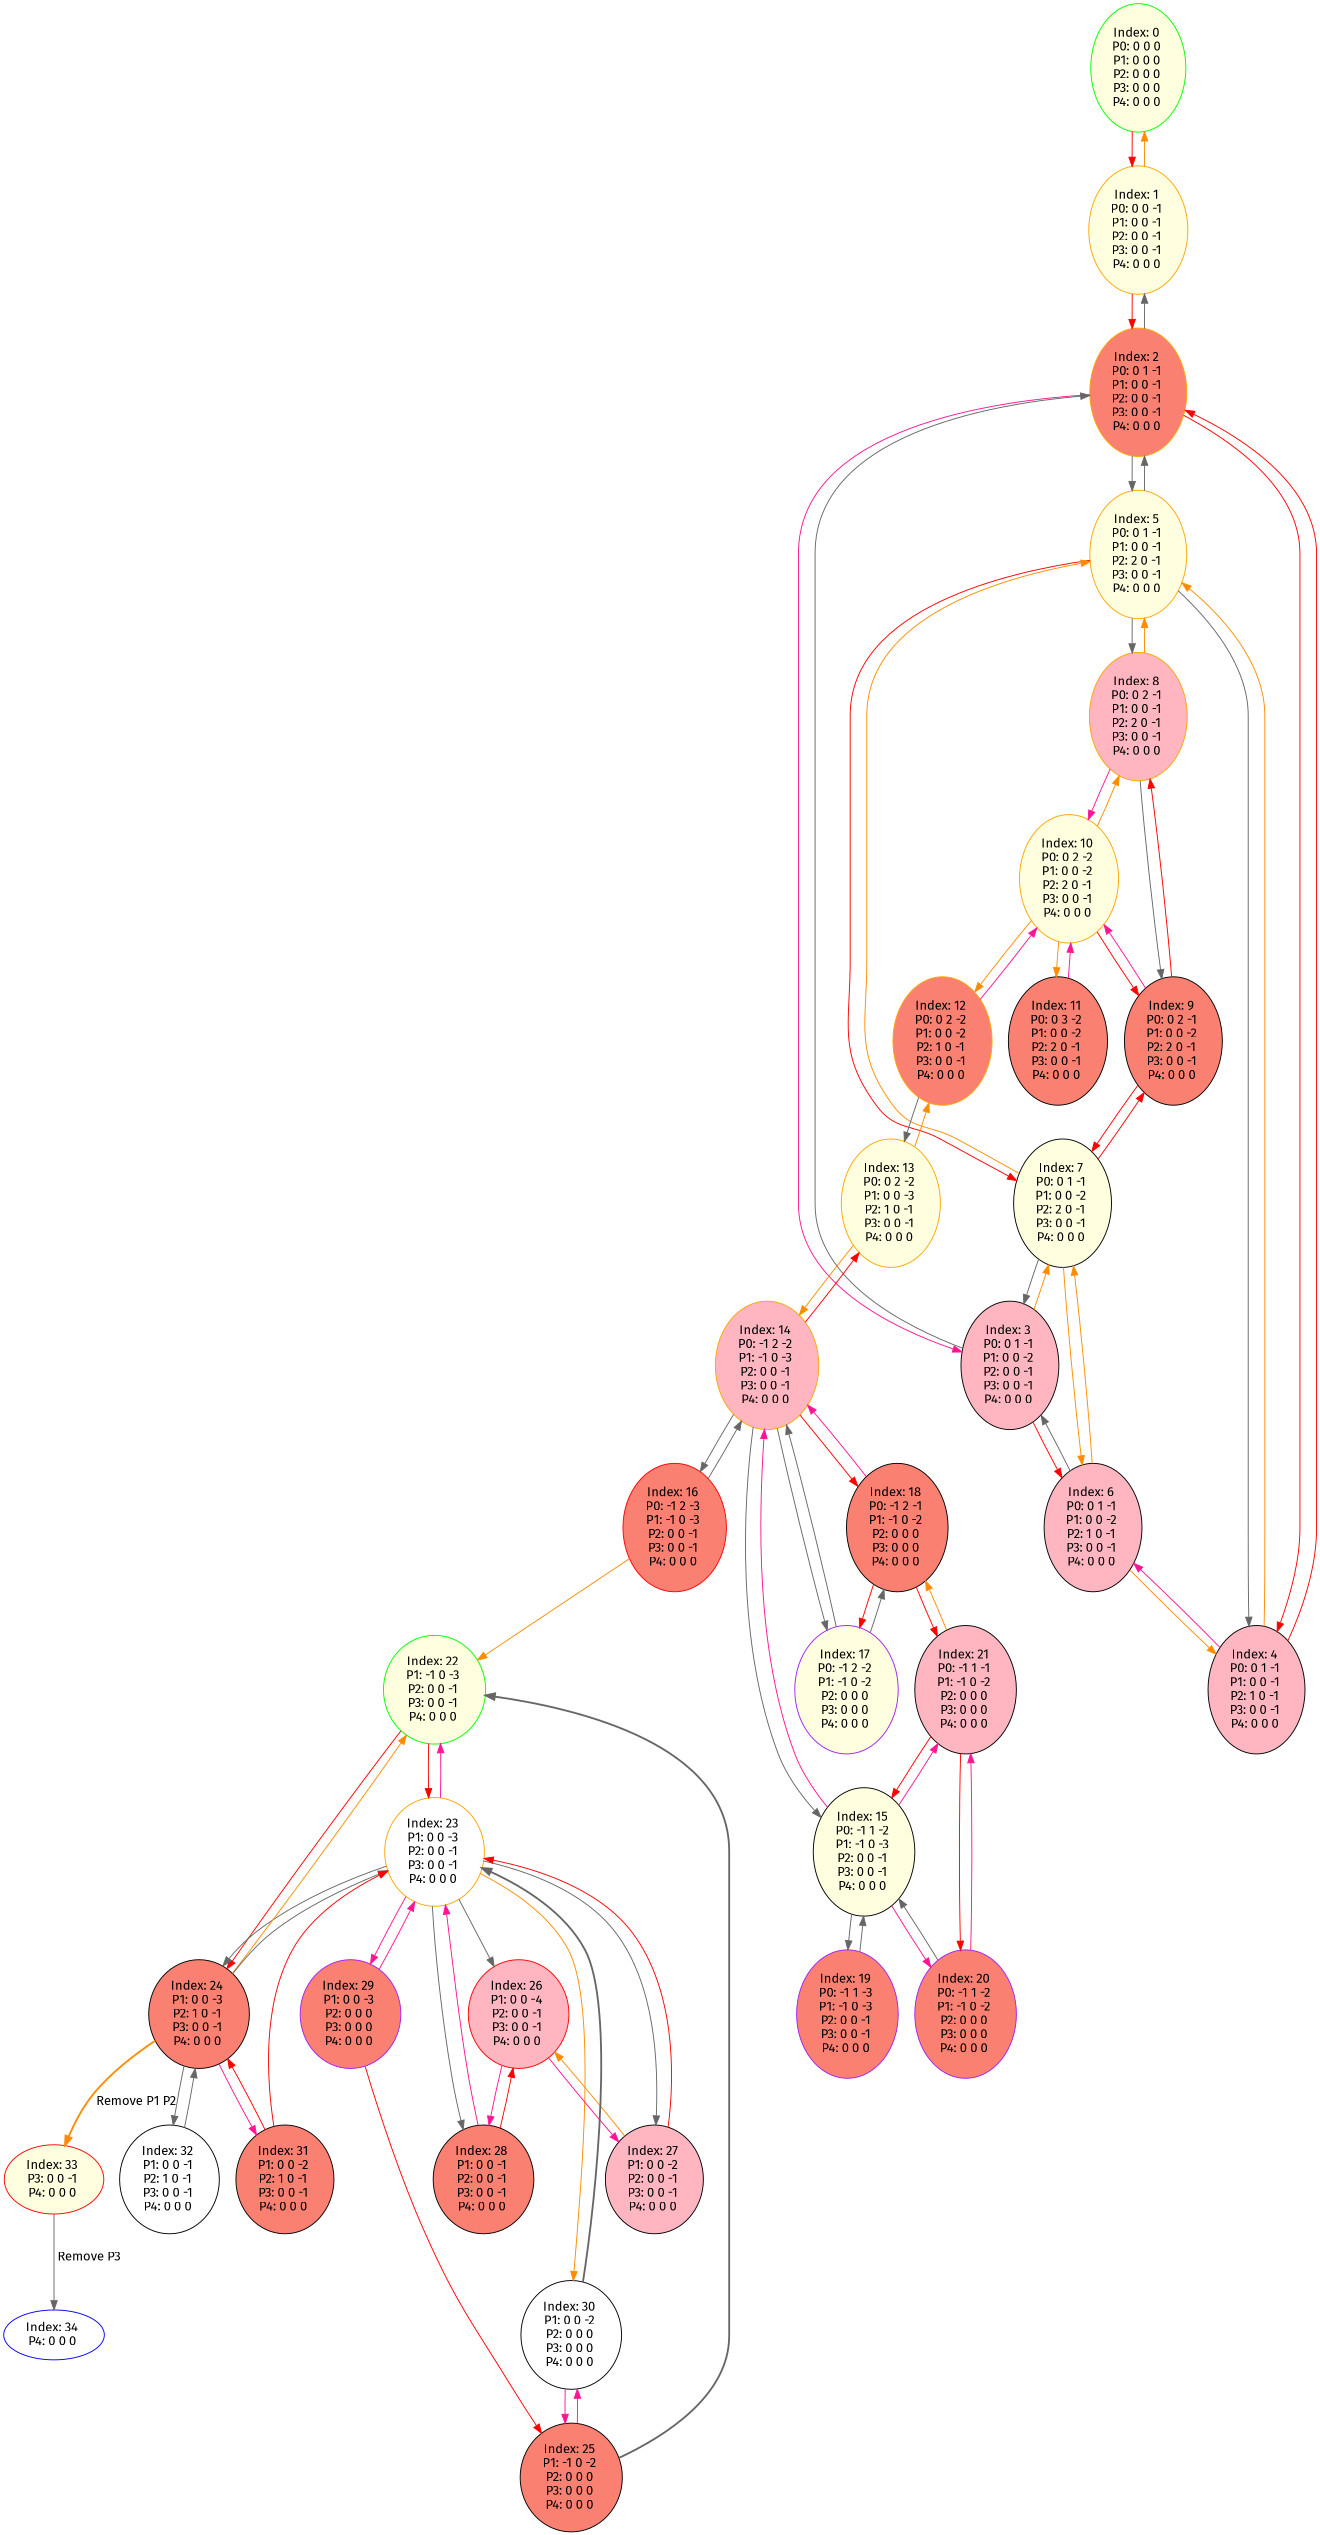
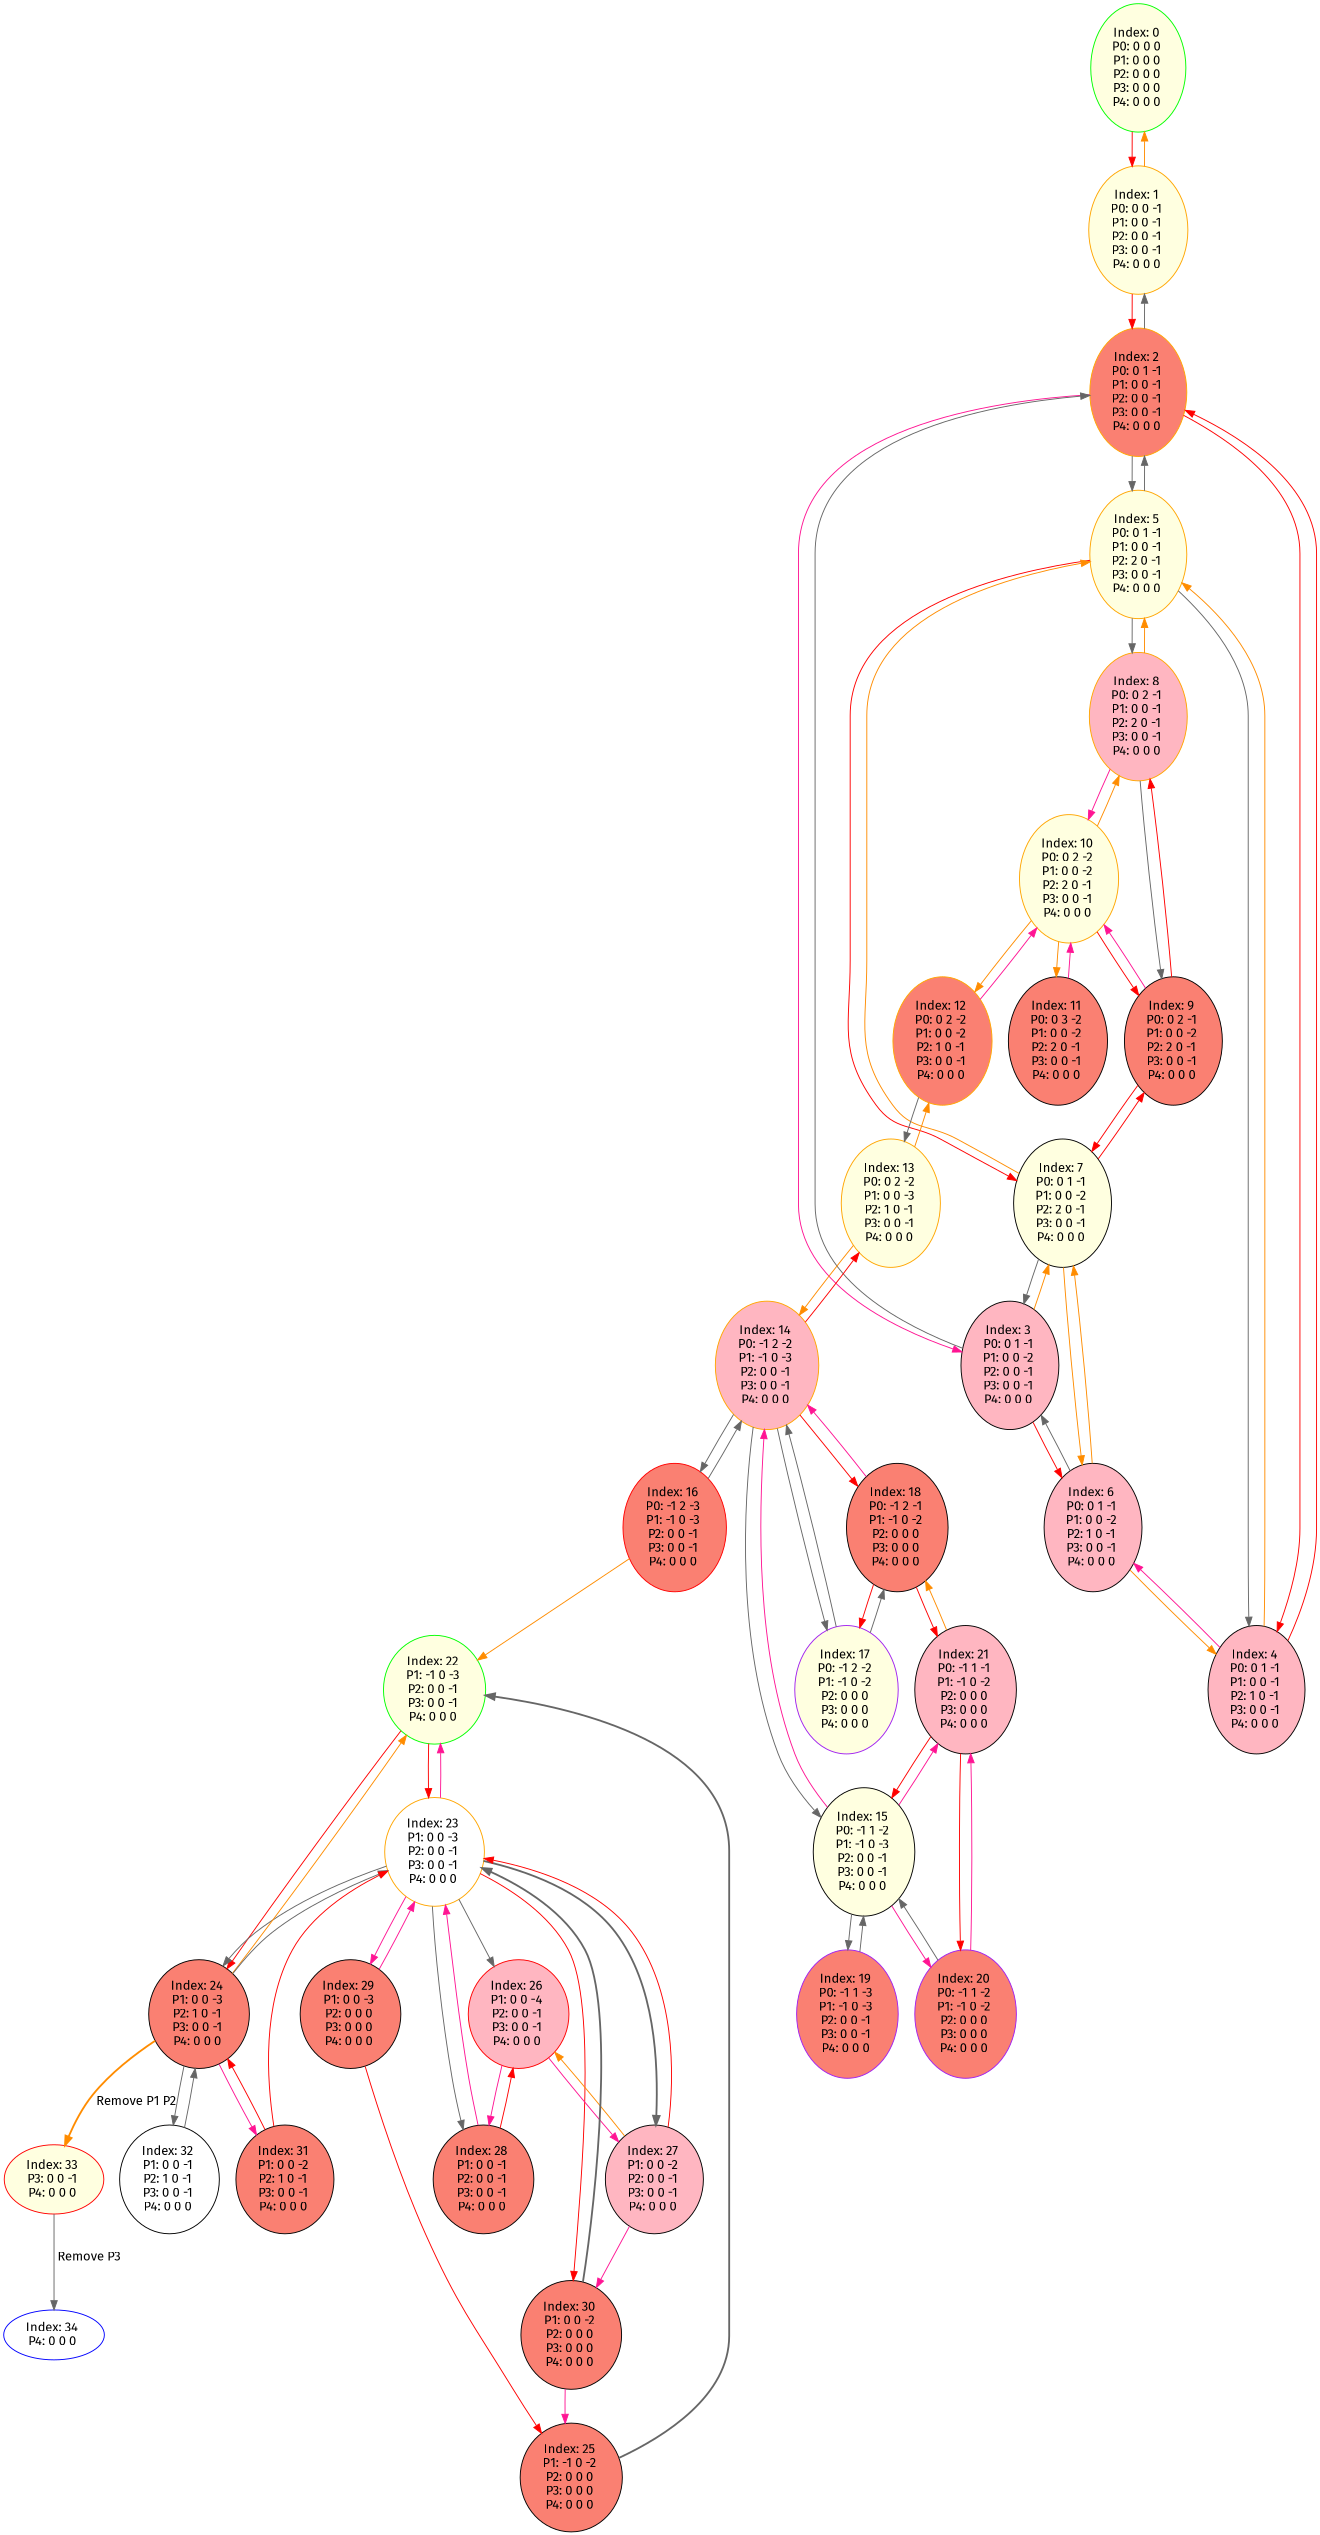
(626, 1949) -> (626, 1949)
(351, 2014) -> (351, 2014)
(585, 2051) -> (585, 2051)
(571, 2335) -> (571, 2335)
(577, 2411) -> (615, 2253)
